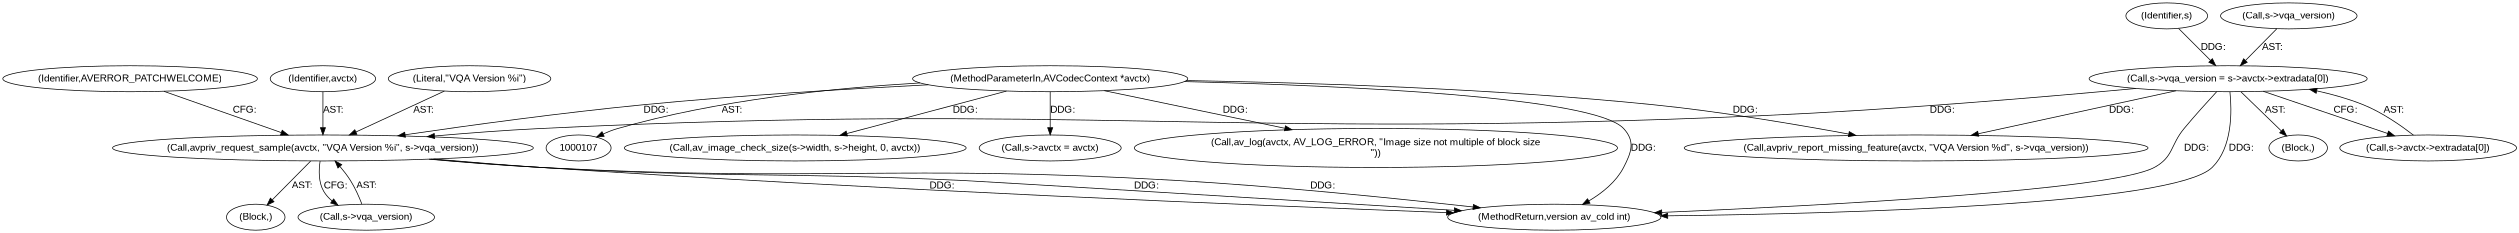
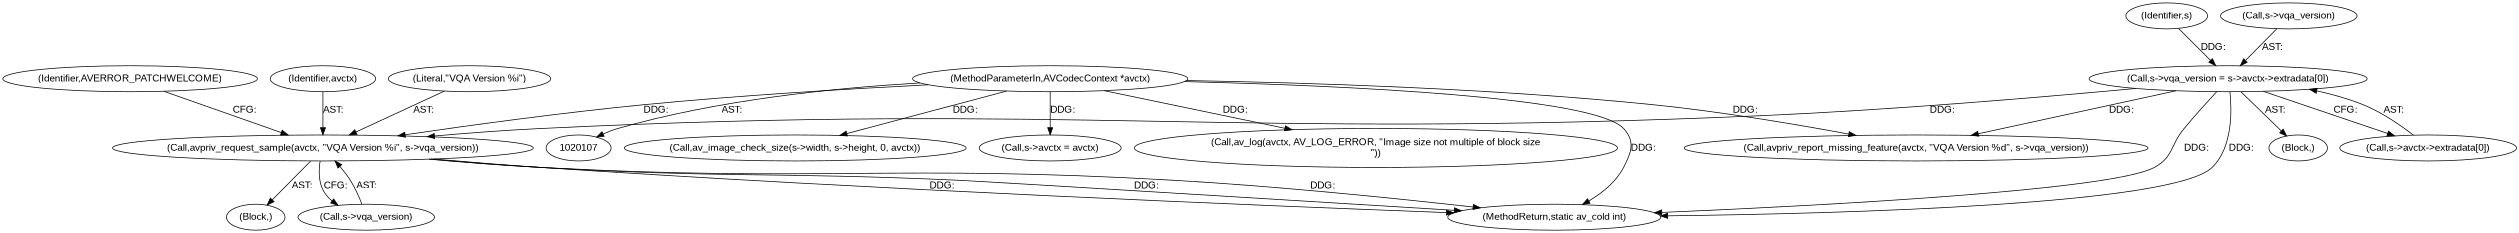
(579, 148) -> (579, 148)
(1554, 217) -> (1554, 217)
